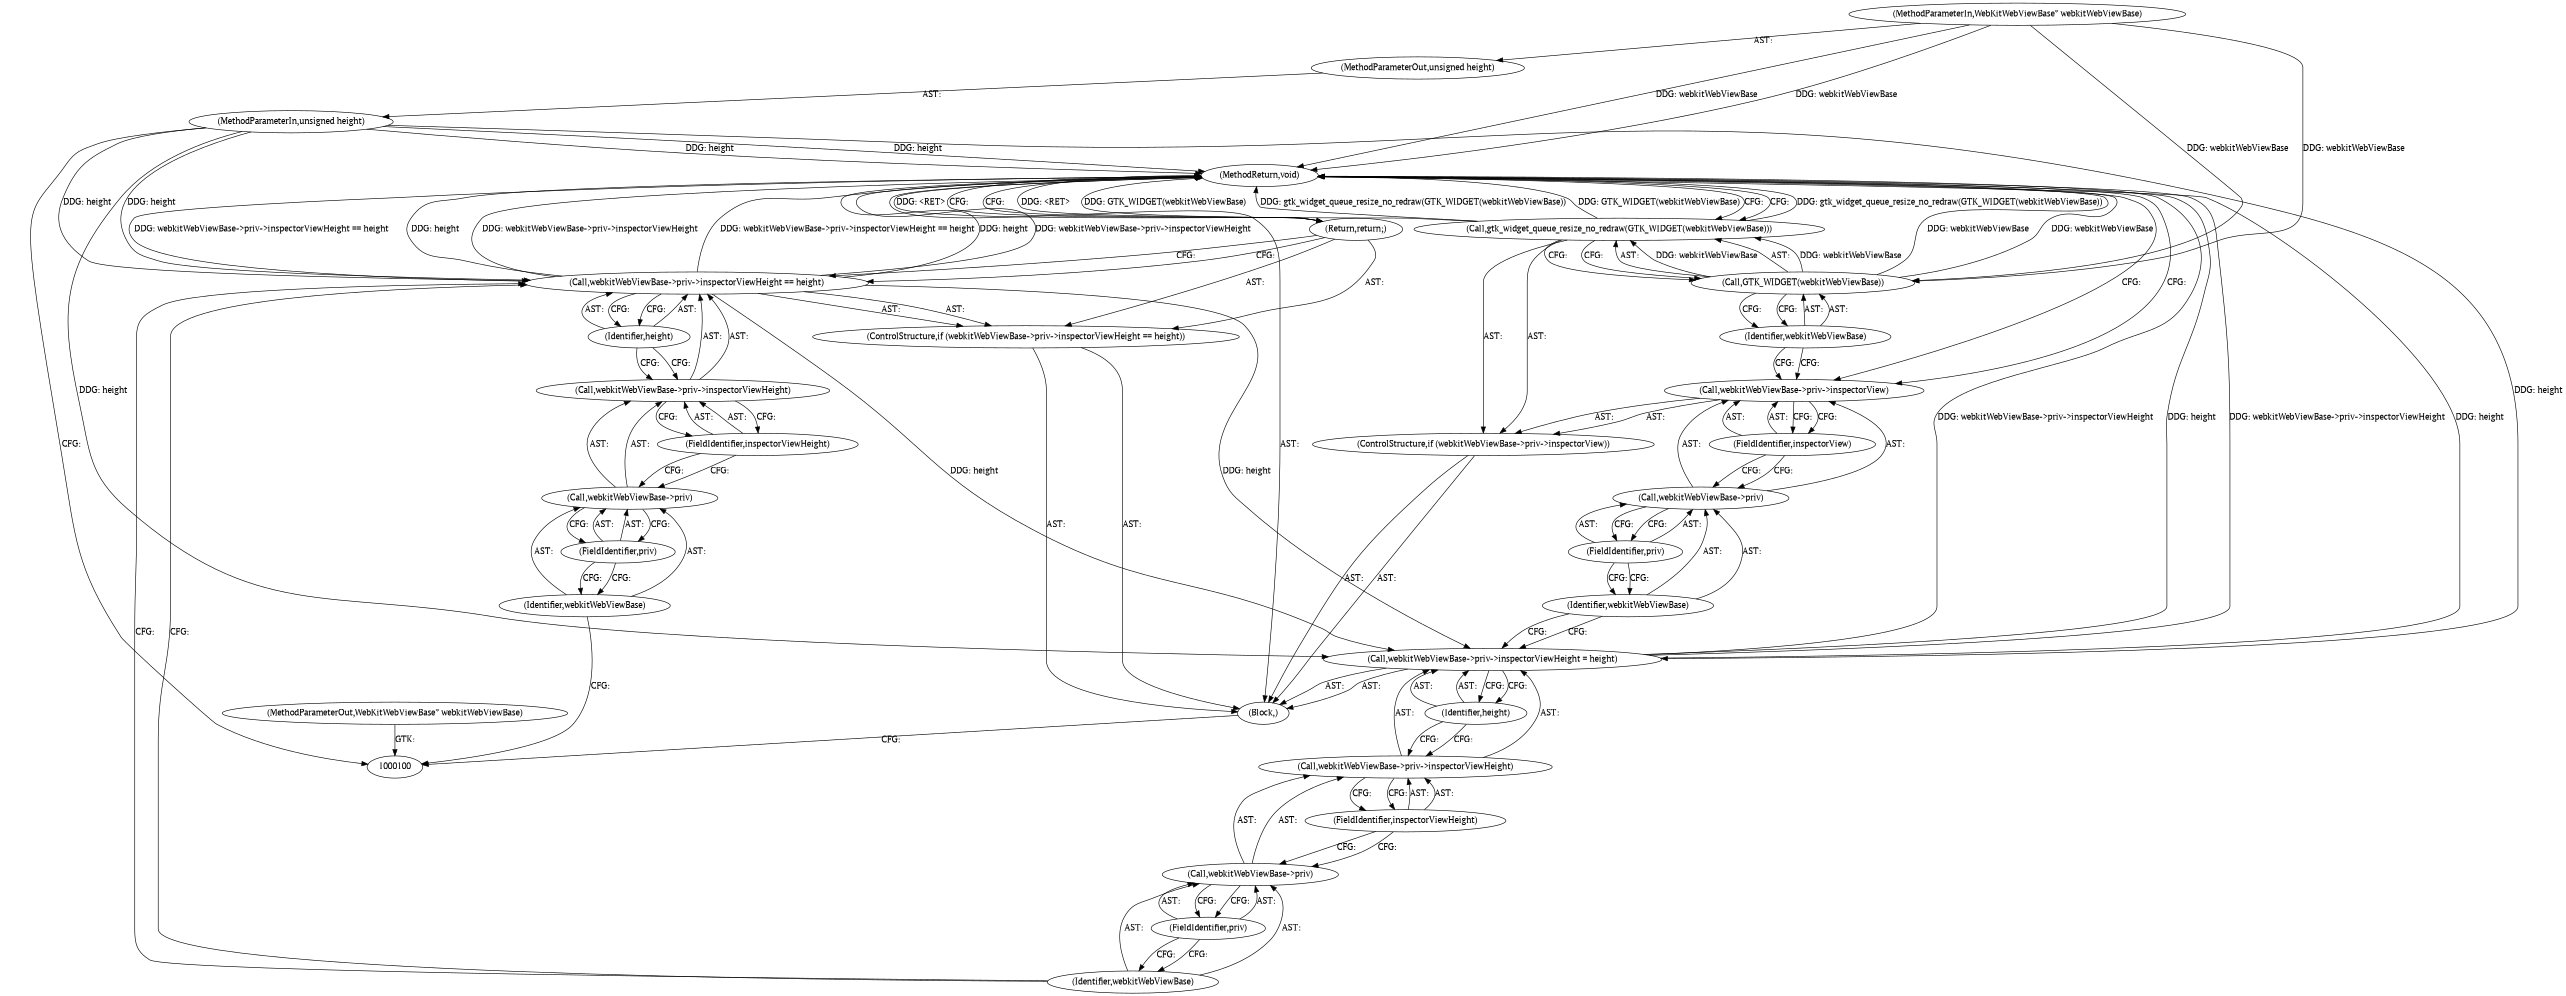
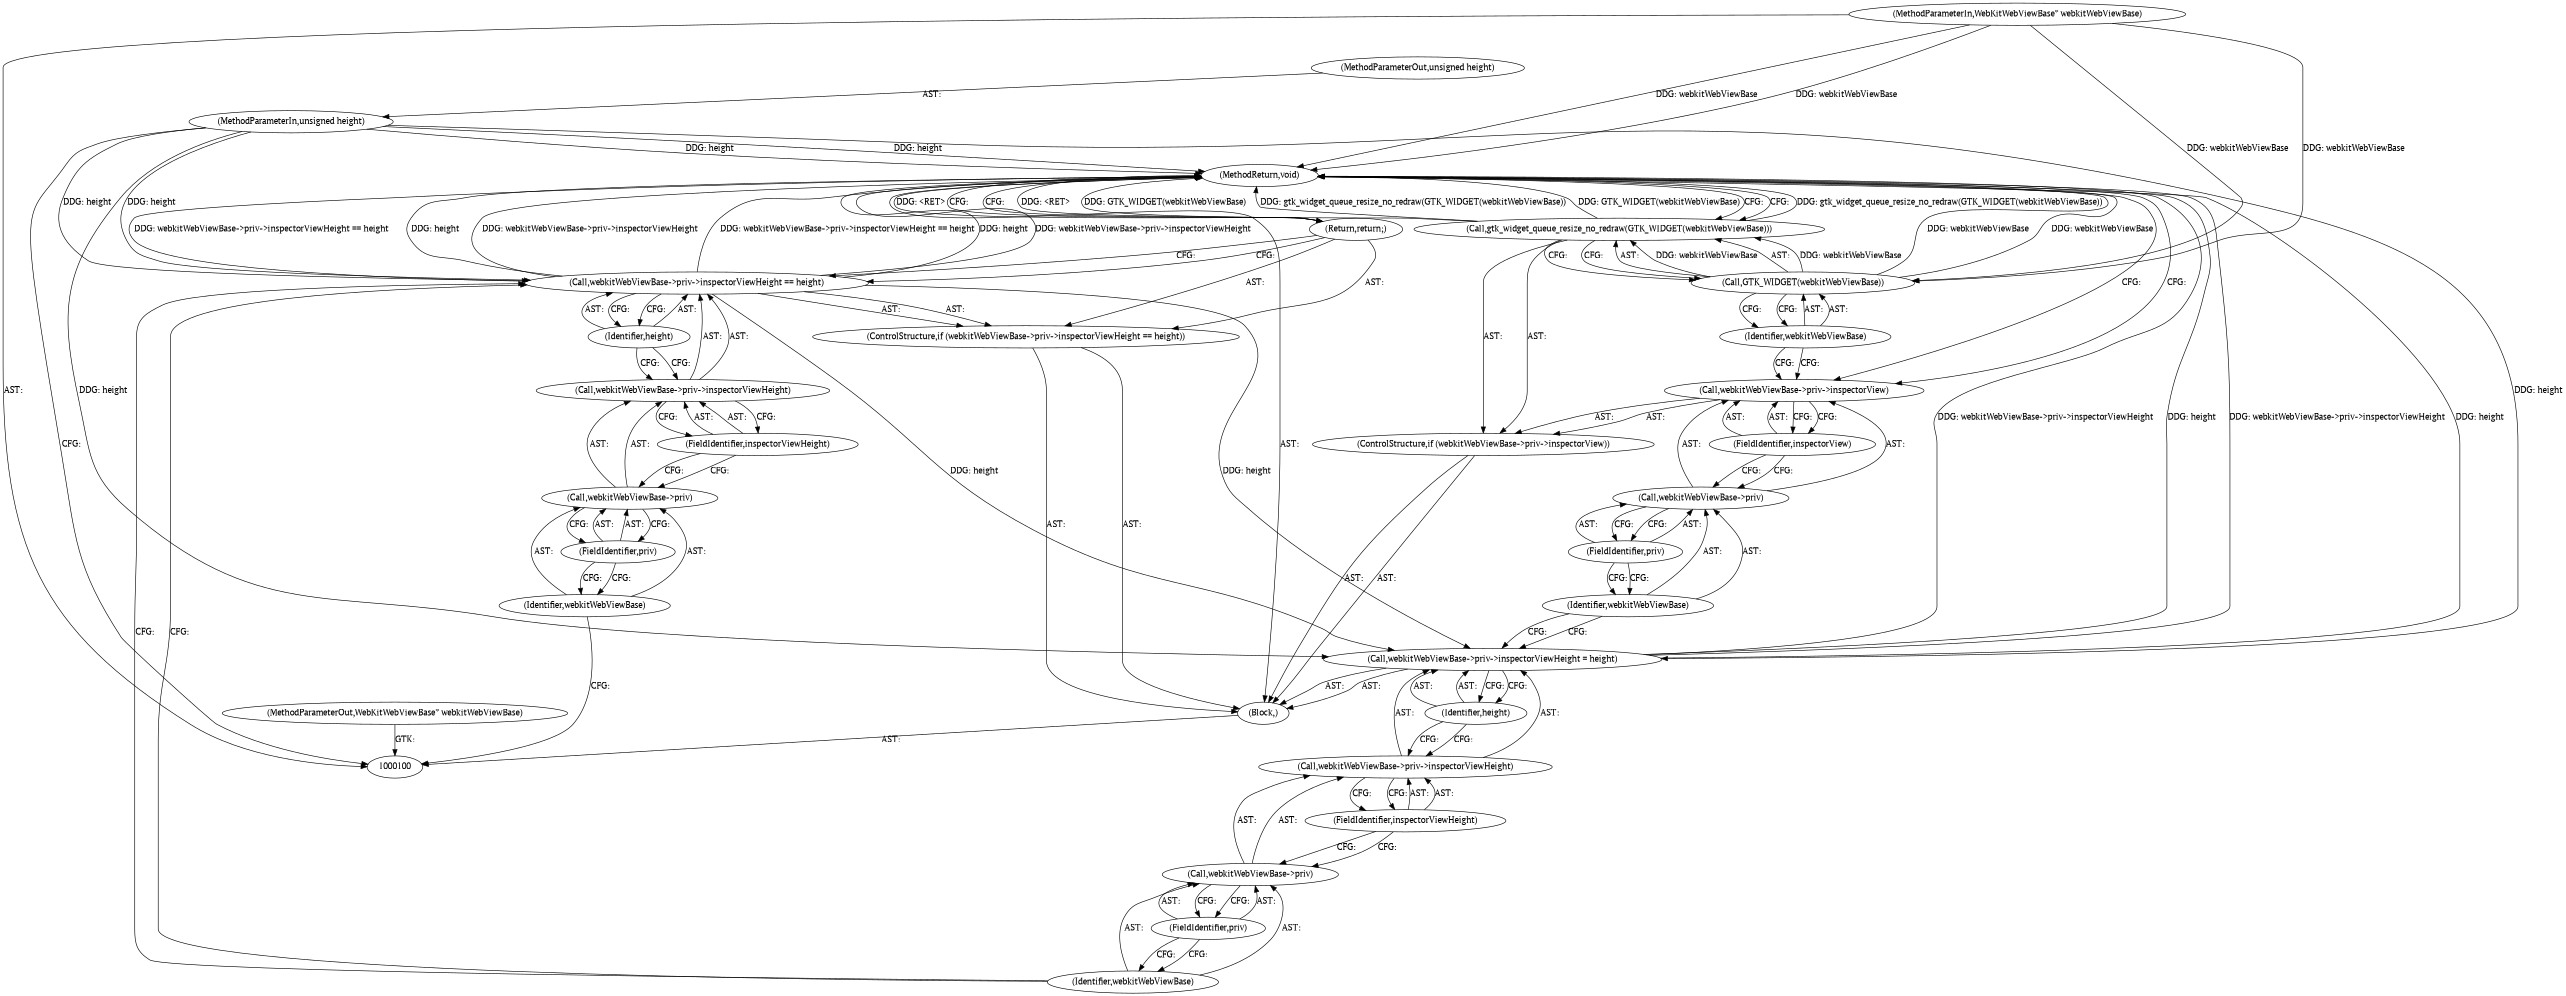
(1712, 42) -> (472, 30)
(892, 740) -> (892, 740)
